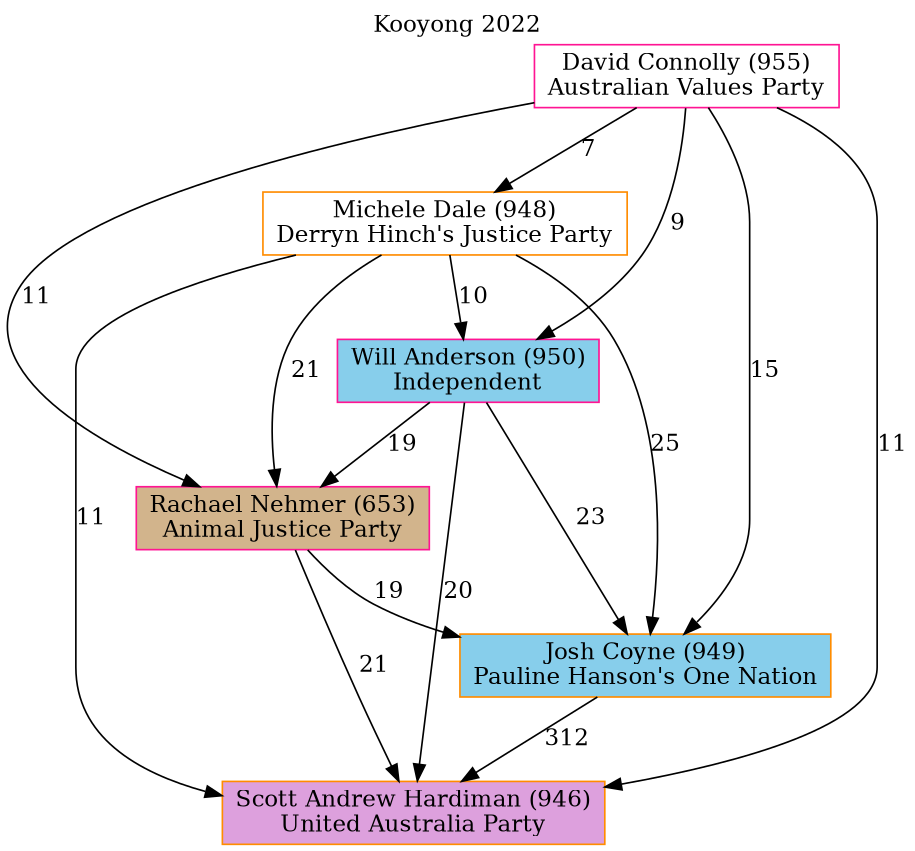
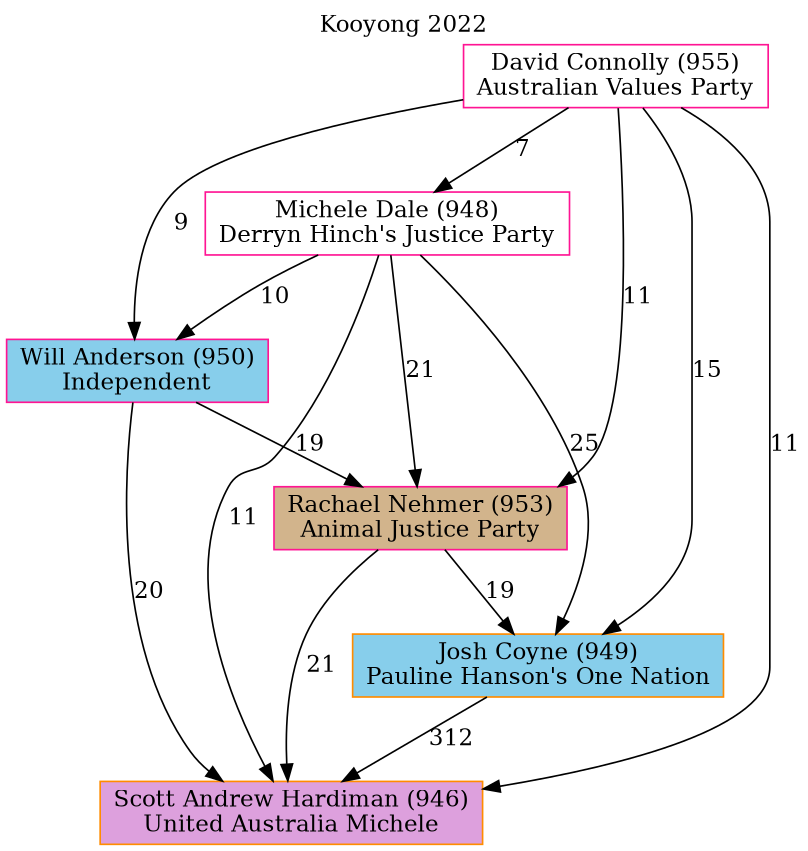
(445, 224) -> (387, 224)
(553, 511) -> none
(283, 518) -> (421, 518)
(414, 813) -> (291, 813)
